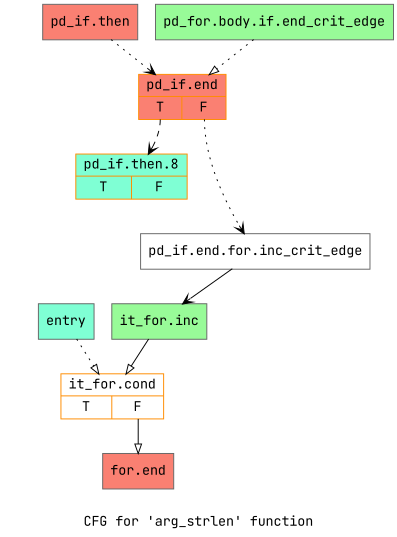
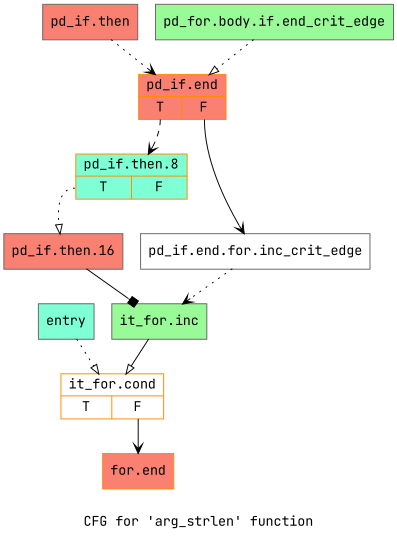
(215, 175) -> (215, 175)
none -> (63, 251)
(211, 284) -> (211, 284)
(138, 431) -> (138, 431)
(138, 471) -> (138, 471)
